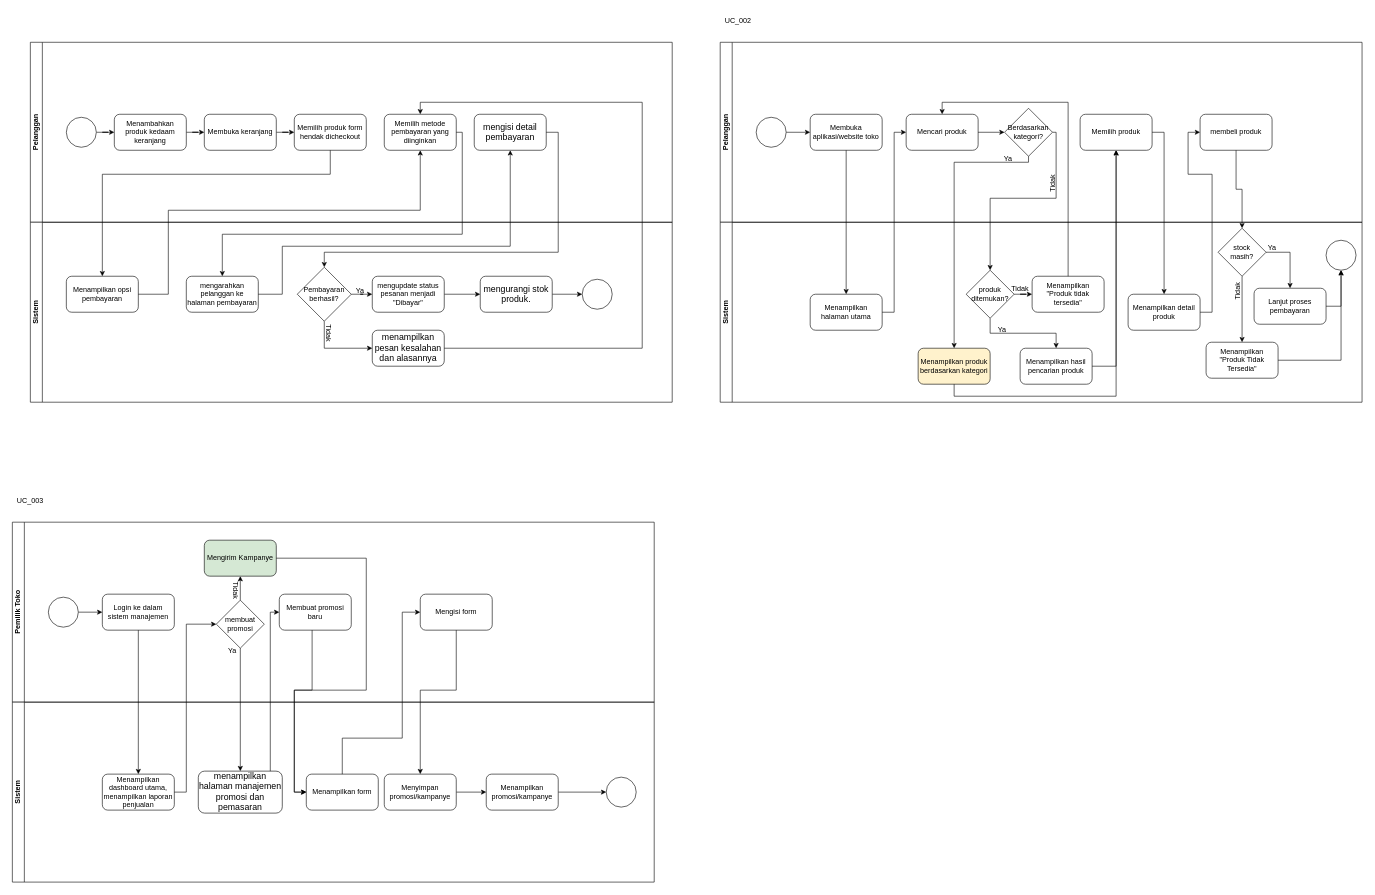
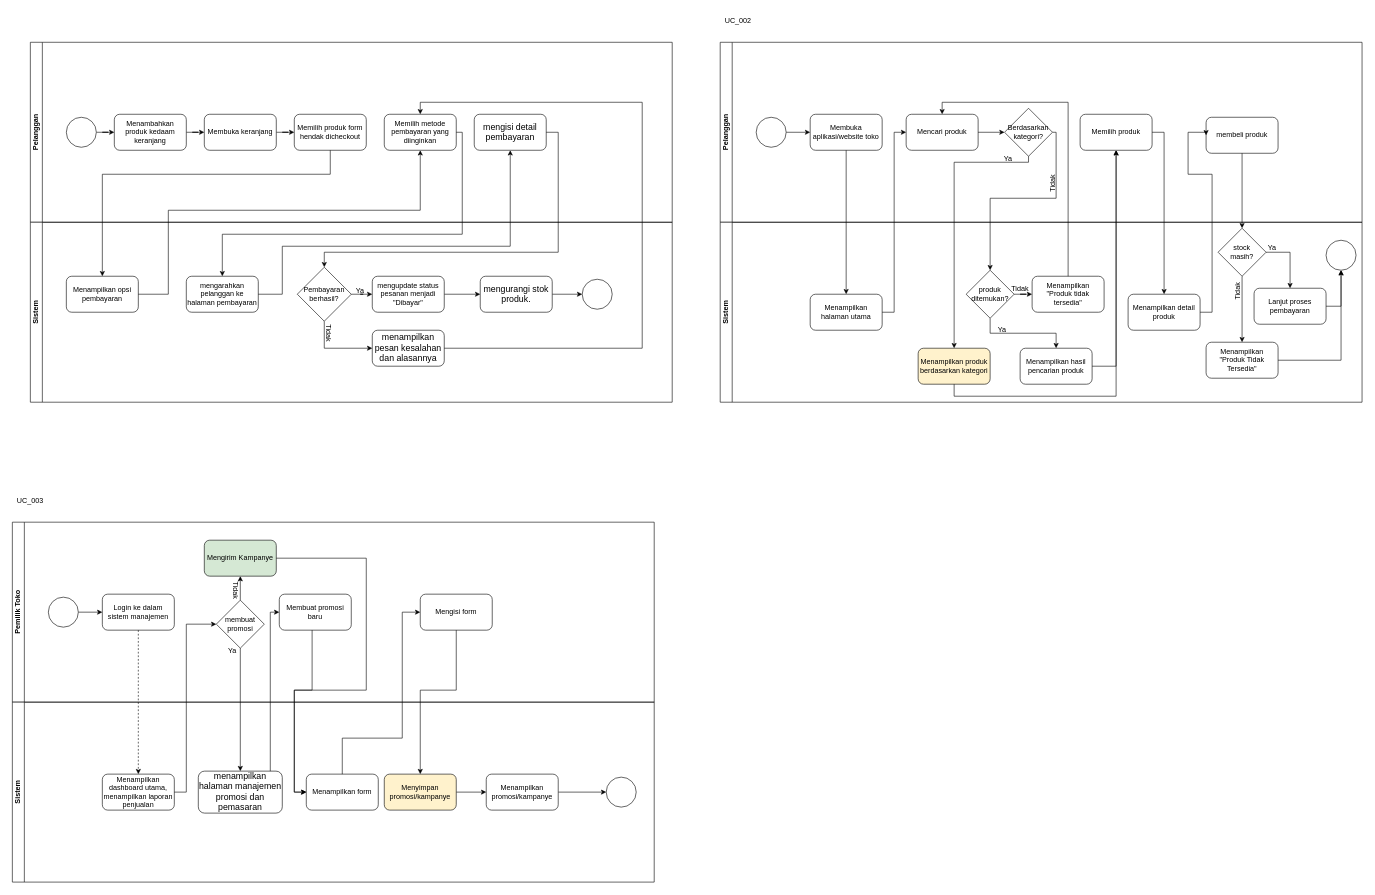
(1236, 132) -> (1242, 135)
(138, 700) -> (138, 700)
(420, 792) -> (420, 792)
